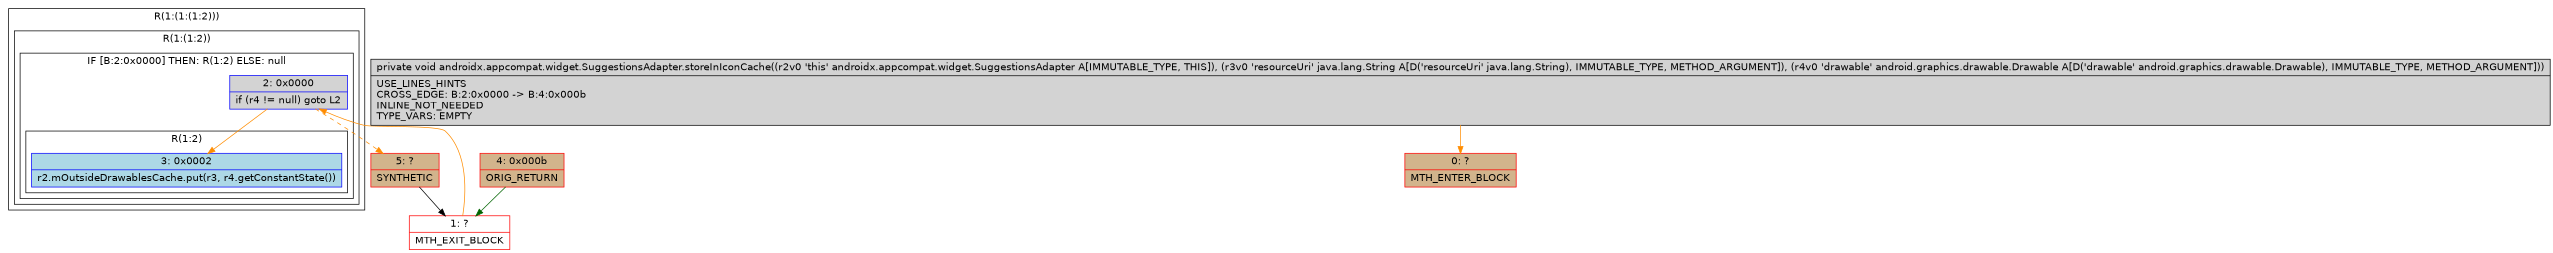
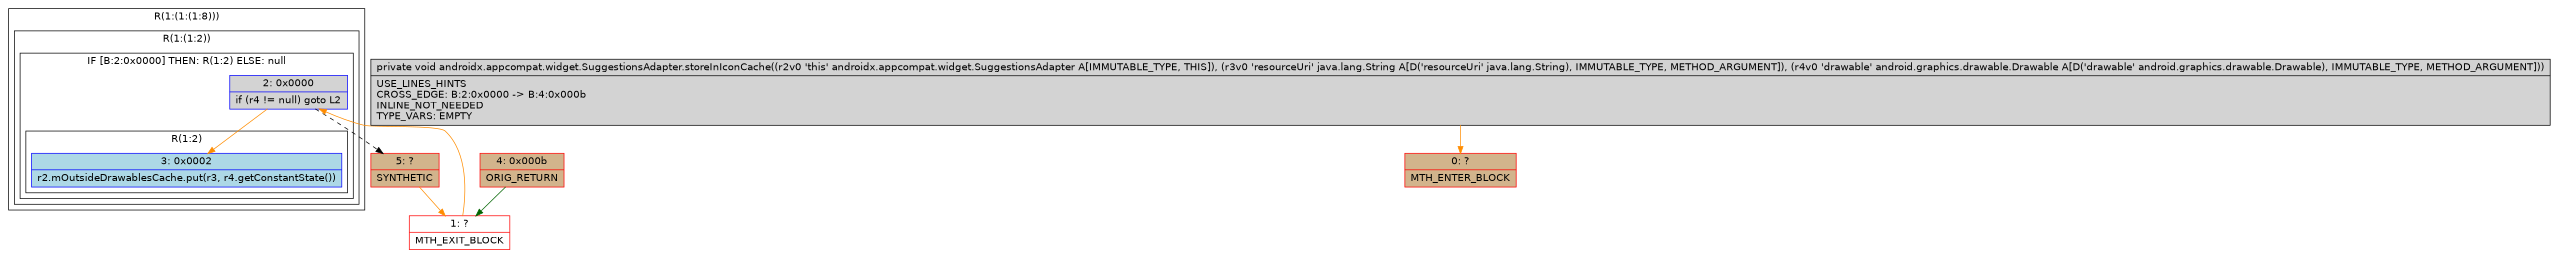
(187, 17) -> (187, 17)
(344, 127) -> (344, 127)
(430, 199) -> (430, 199)
